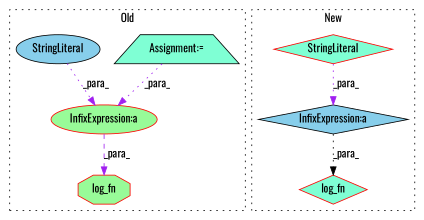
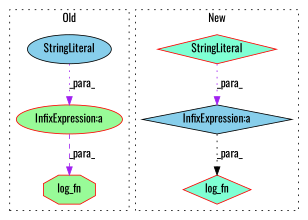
(177, 49) -> none
